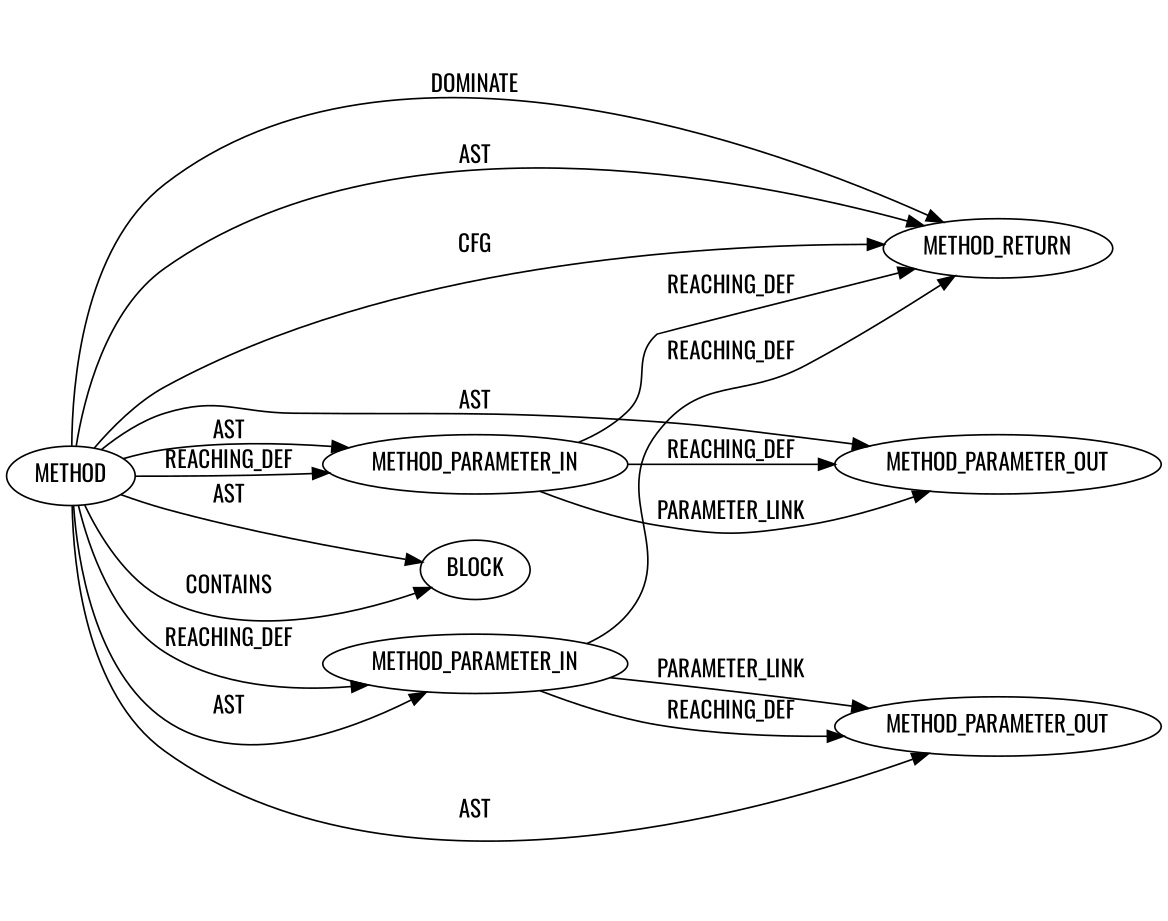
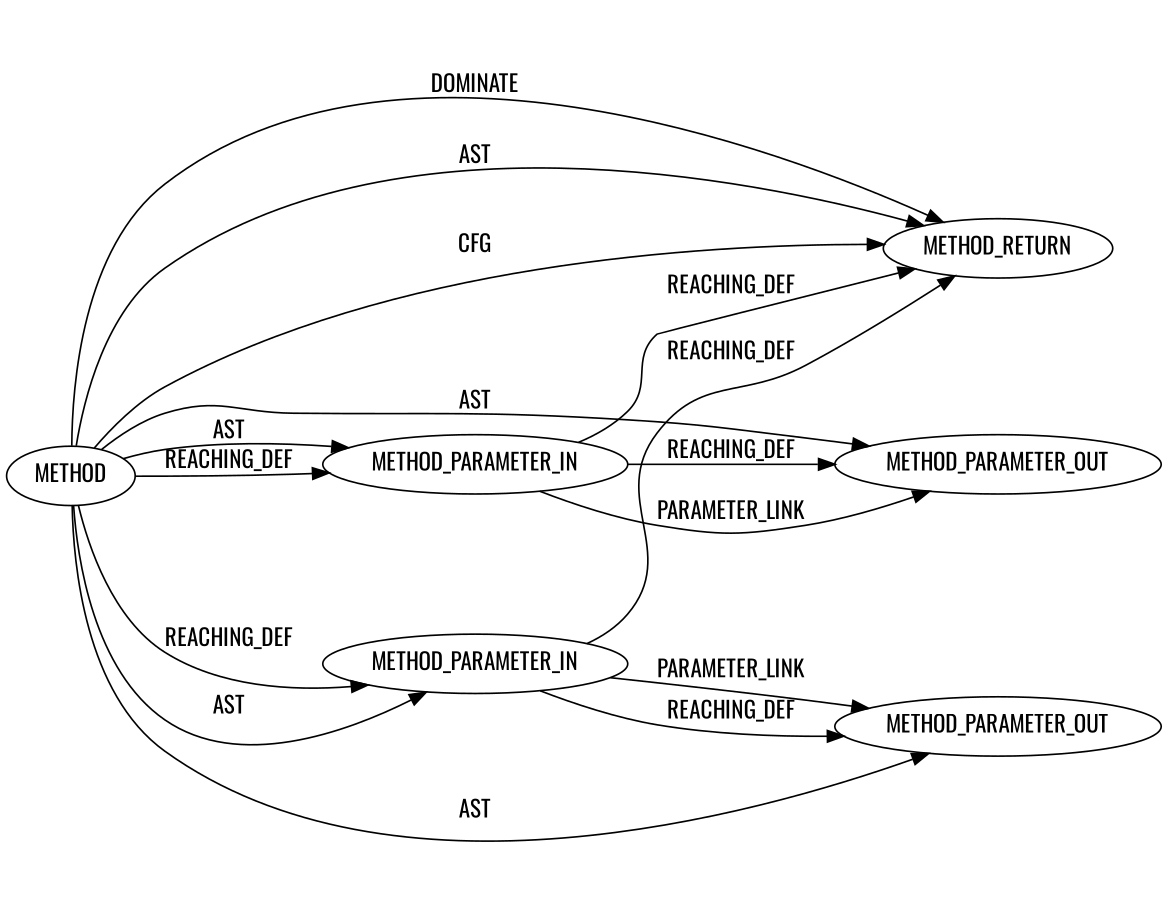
(475, 570) -> none
